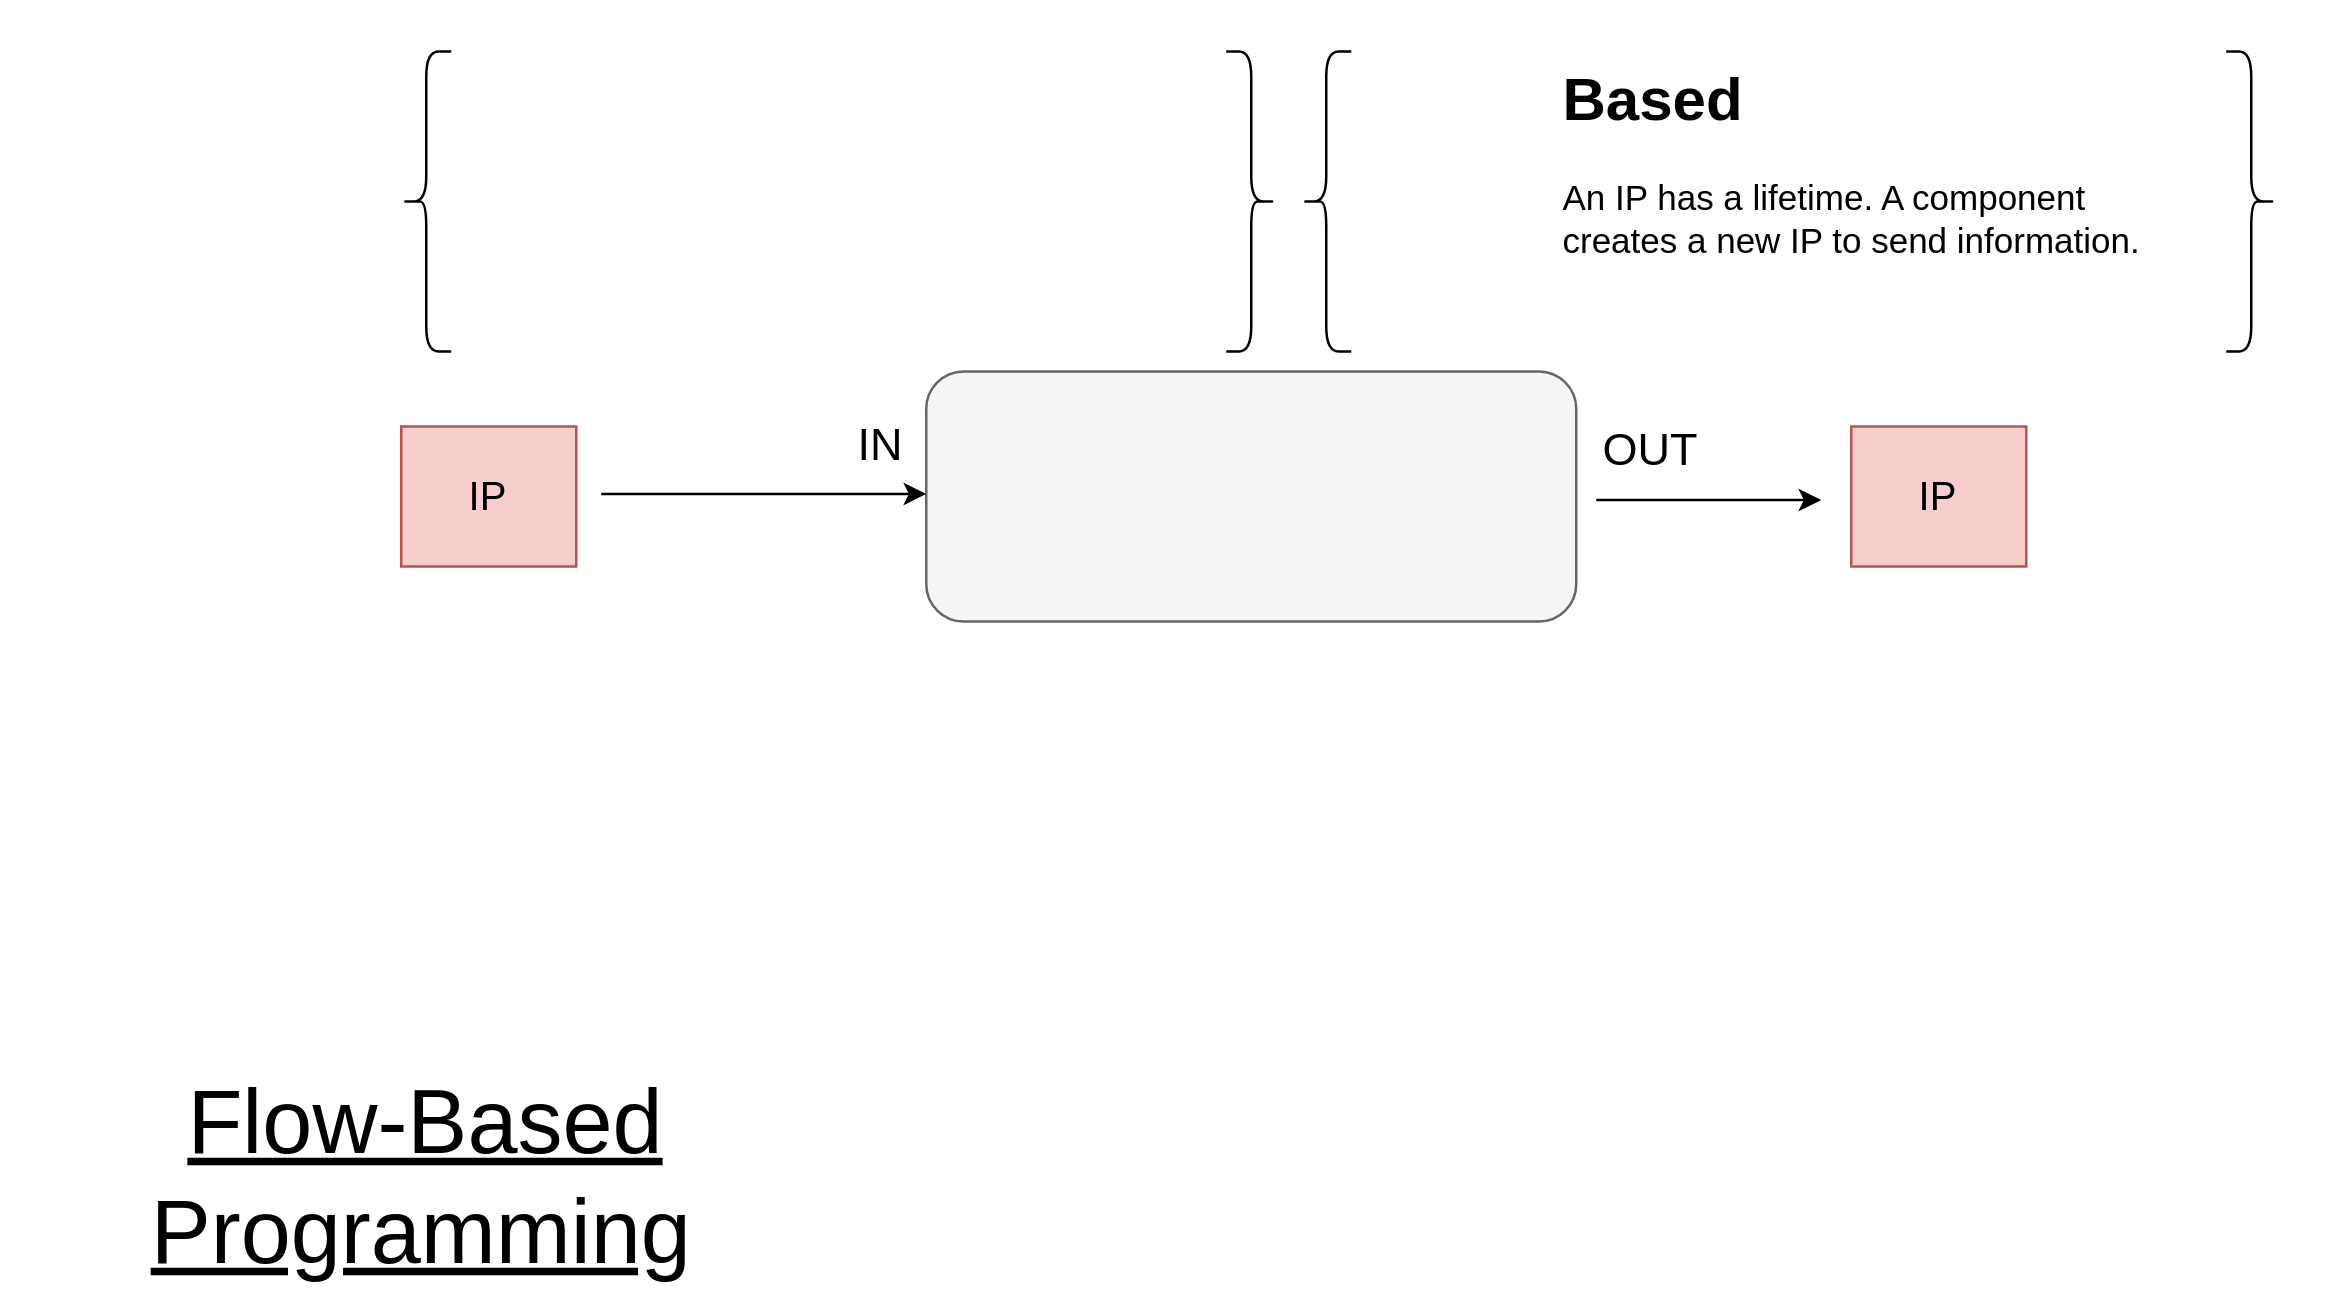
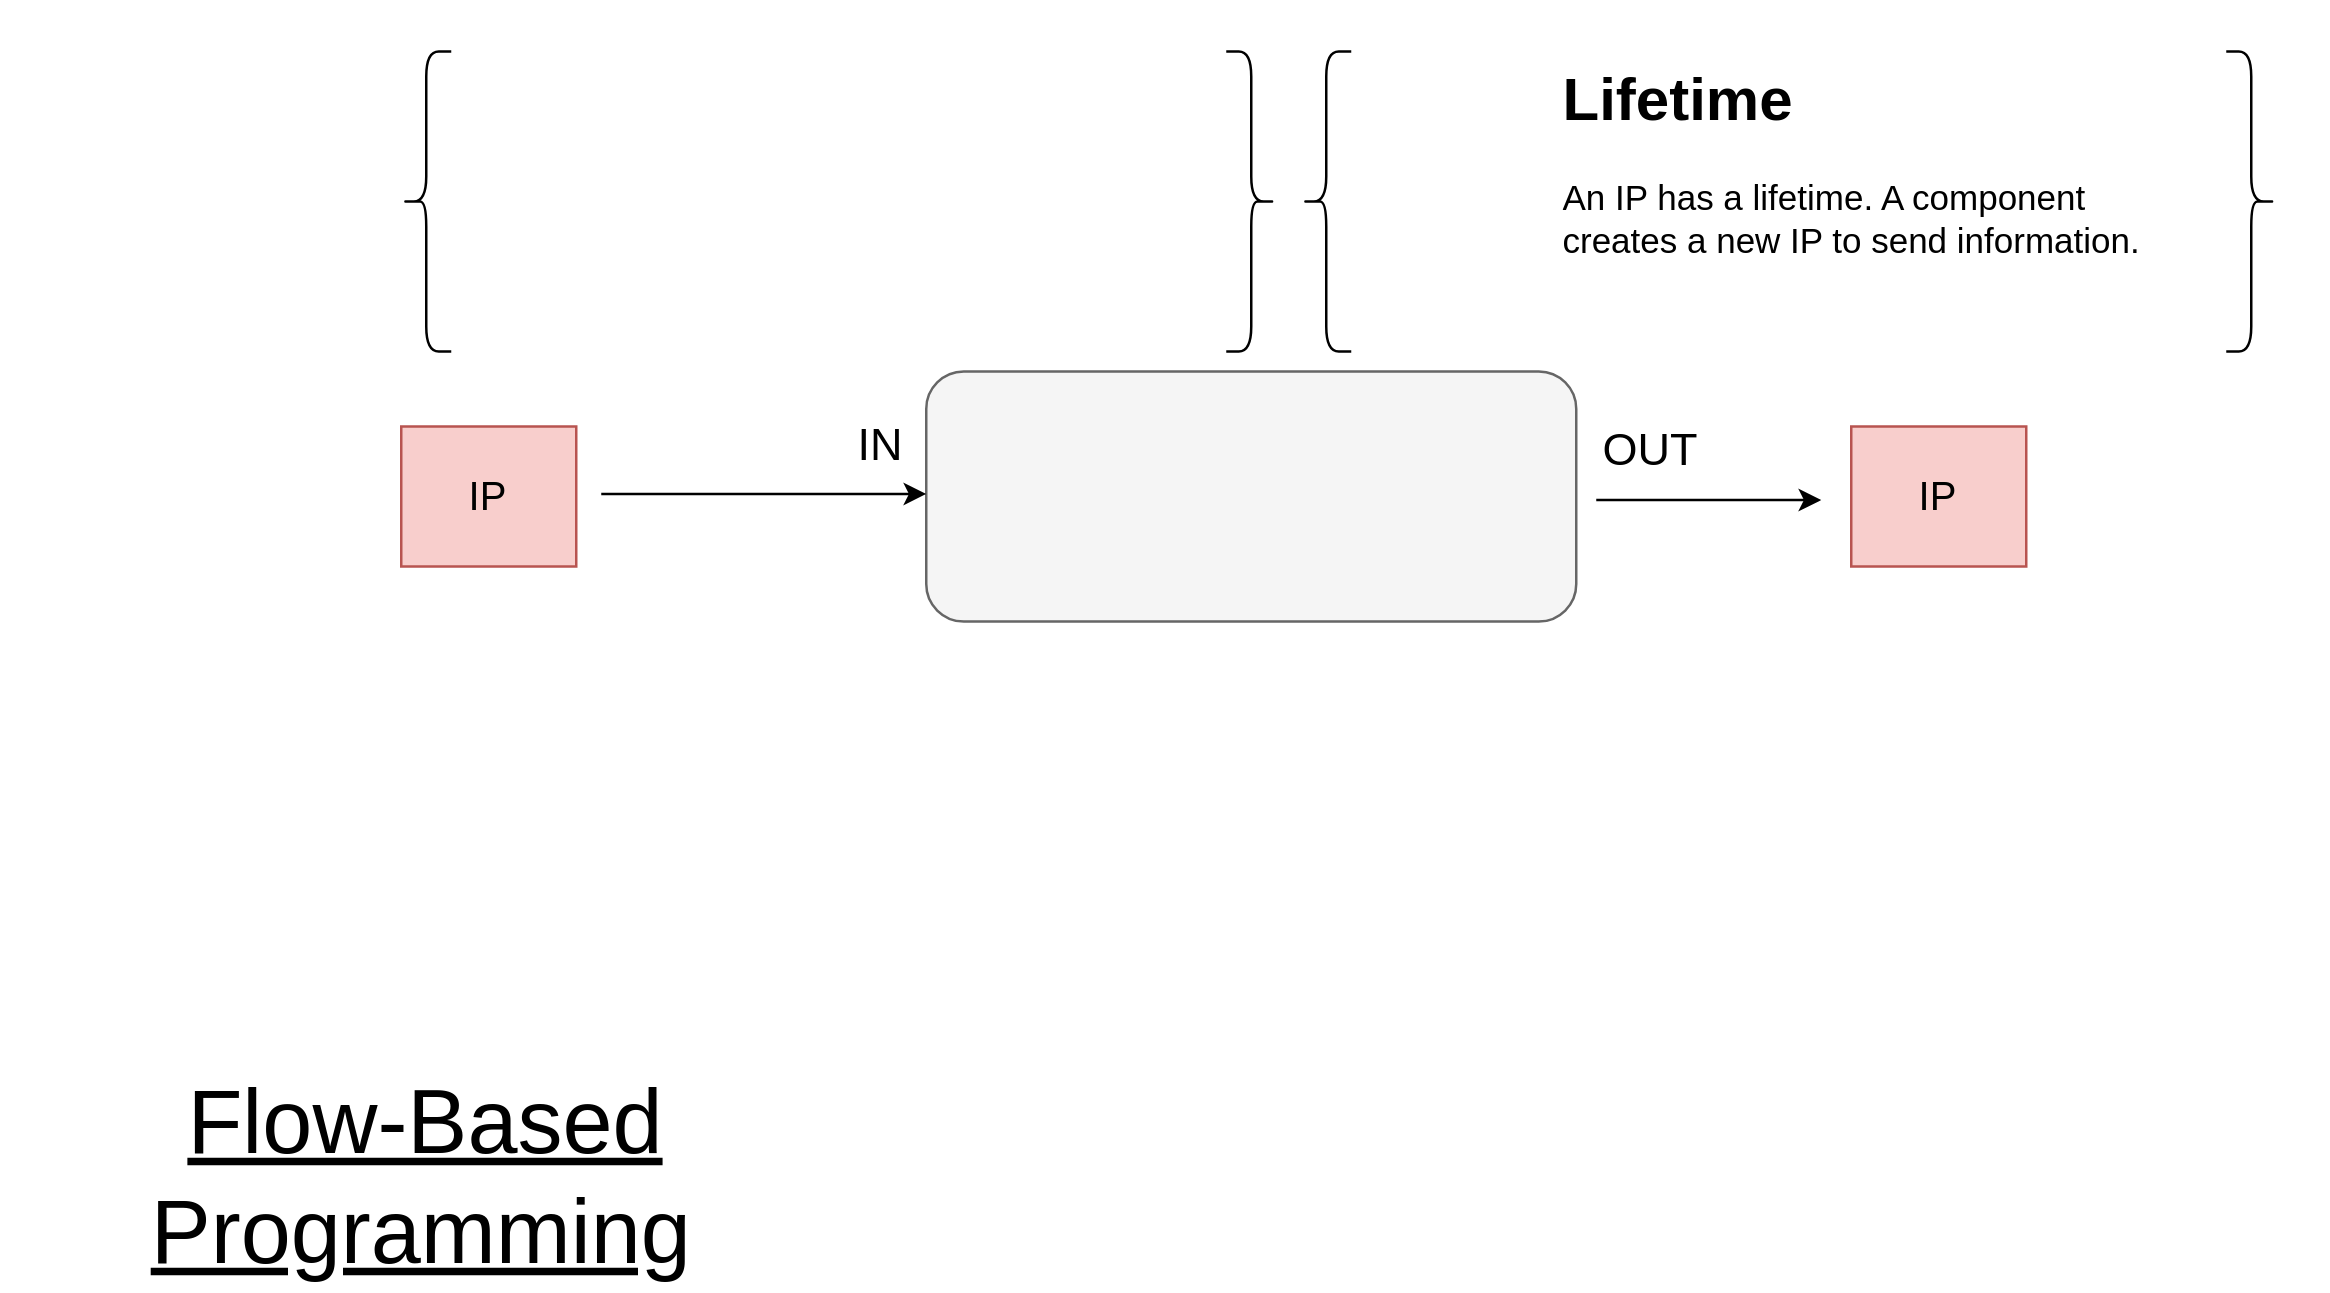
(1866, 80) -> (1866, 80)
